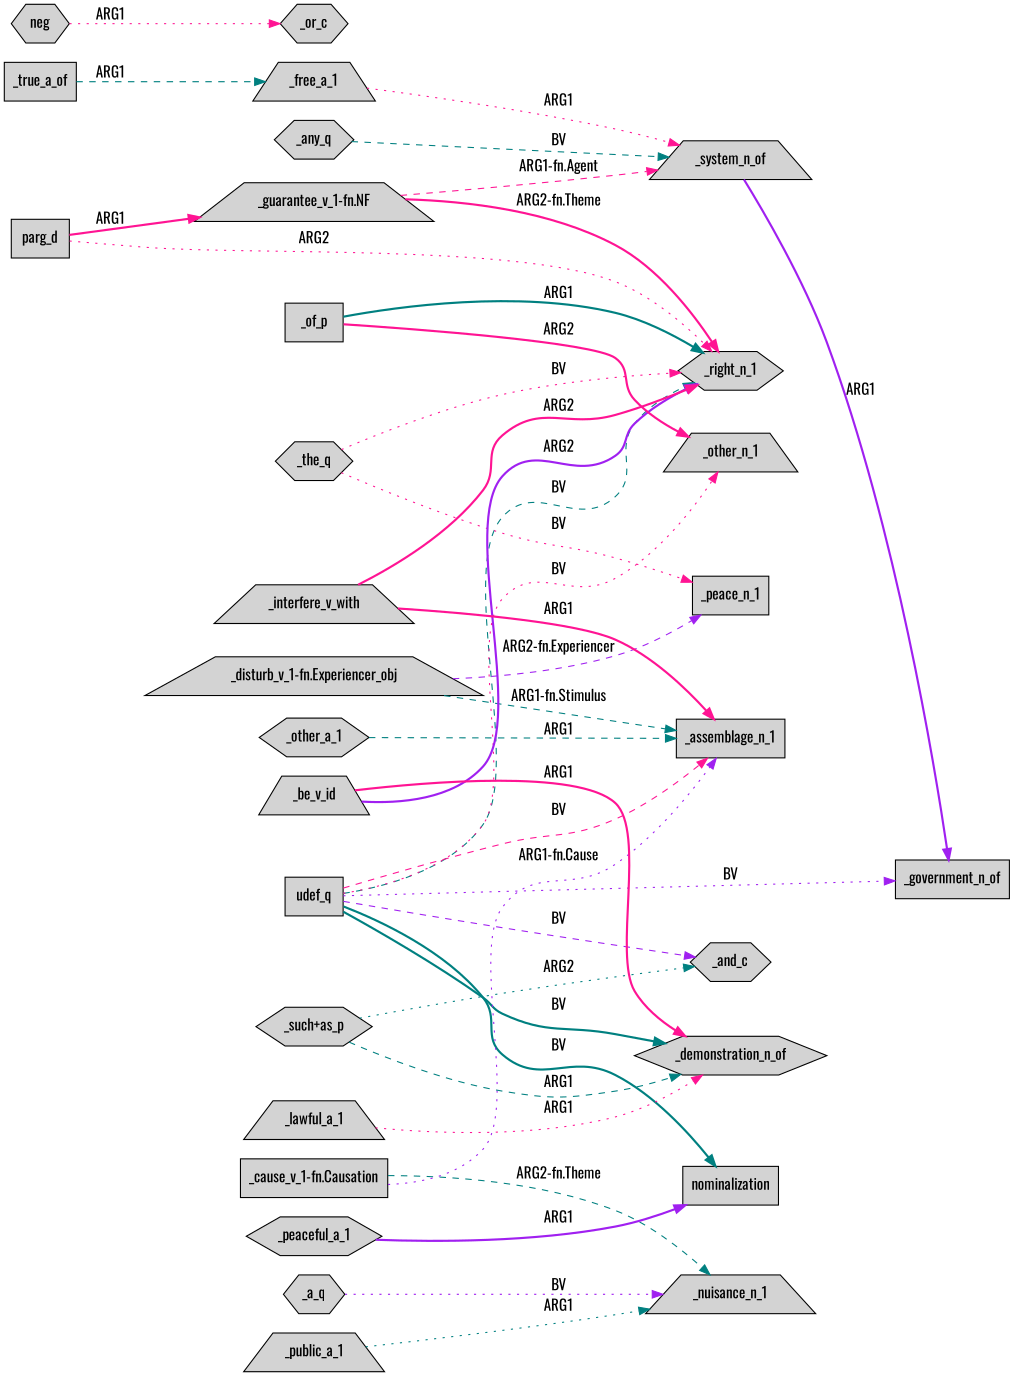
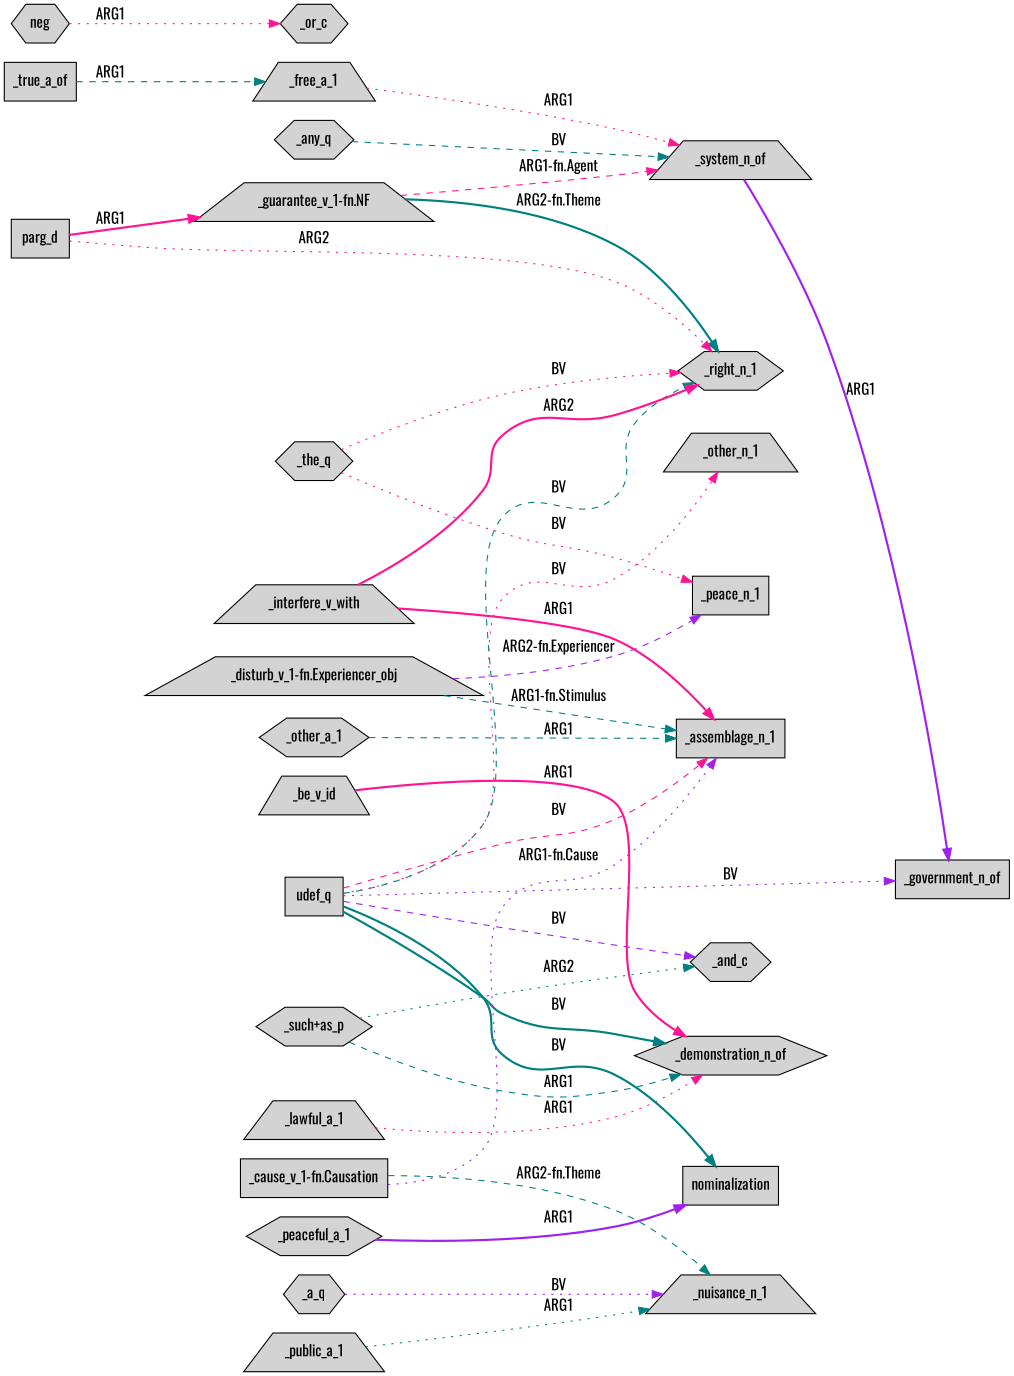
(579, 229) -> (579, 229)
(314, 323) -> none
(490, 512) -> none
